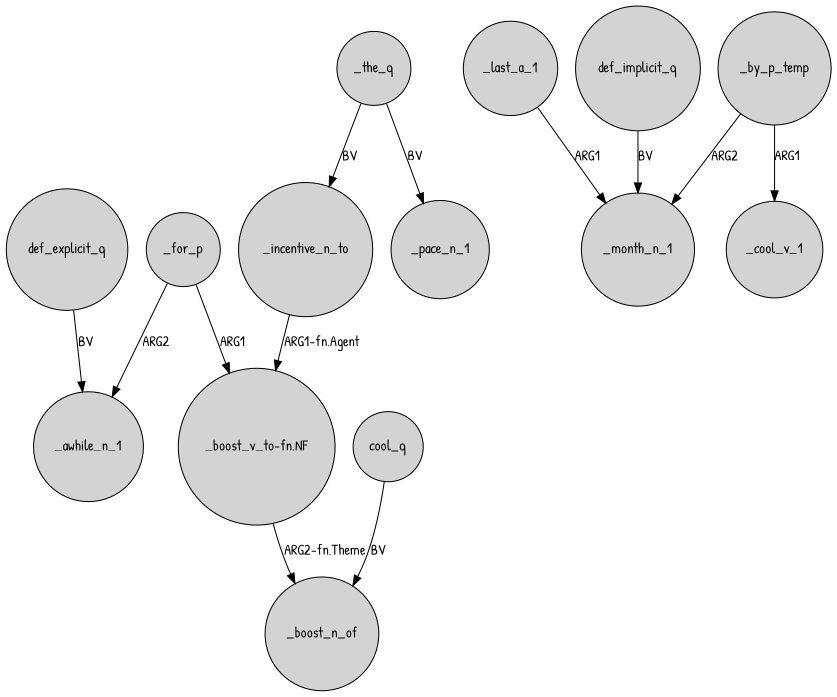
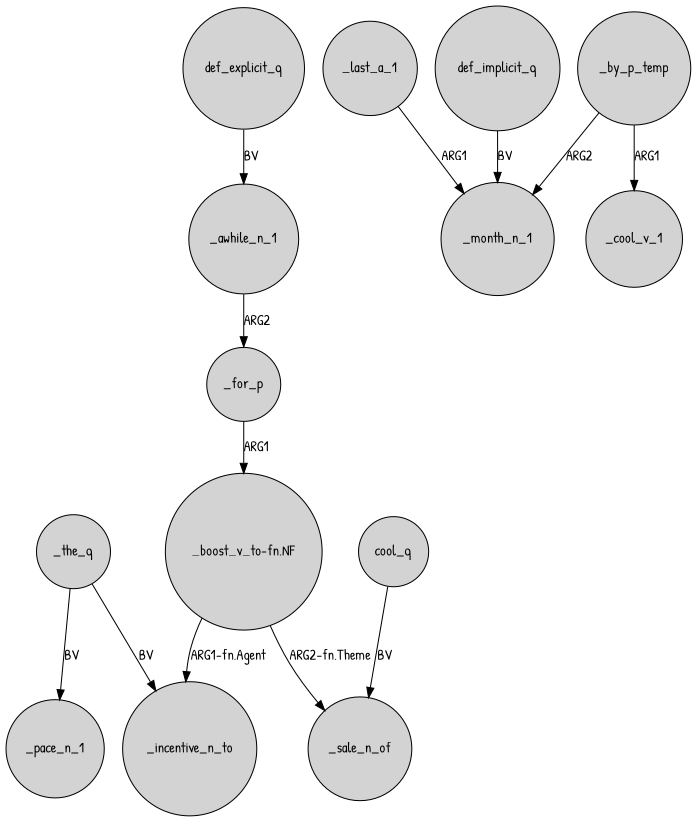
(142, 335) -> (244, 315)
(284, 338) -> (192, 644)
(322, 634) -> (360, 749)
